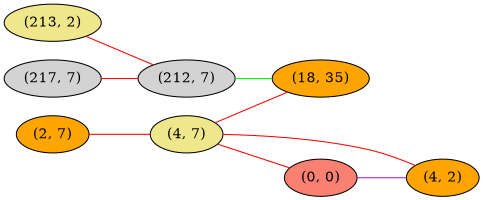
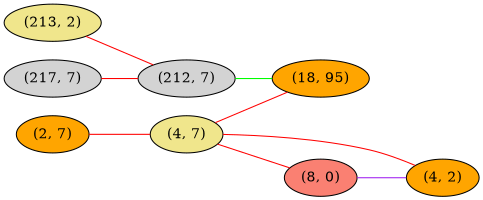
(321, 79) -> (321, 79)
(321, 178) -> (321, 178)
